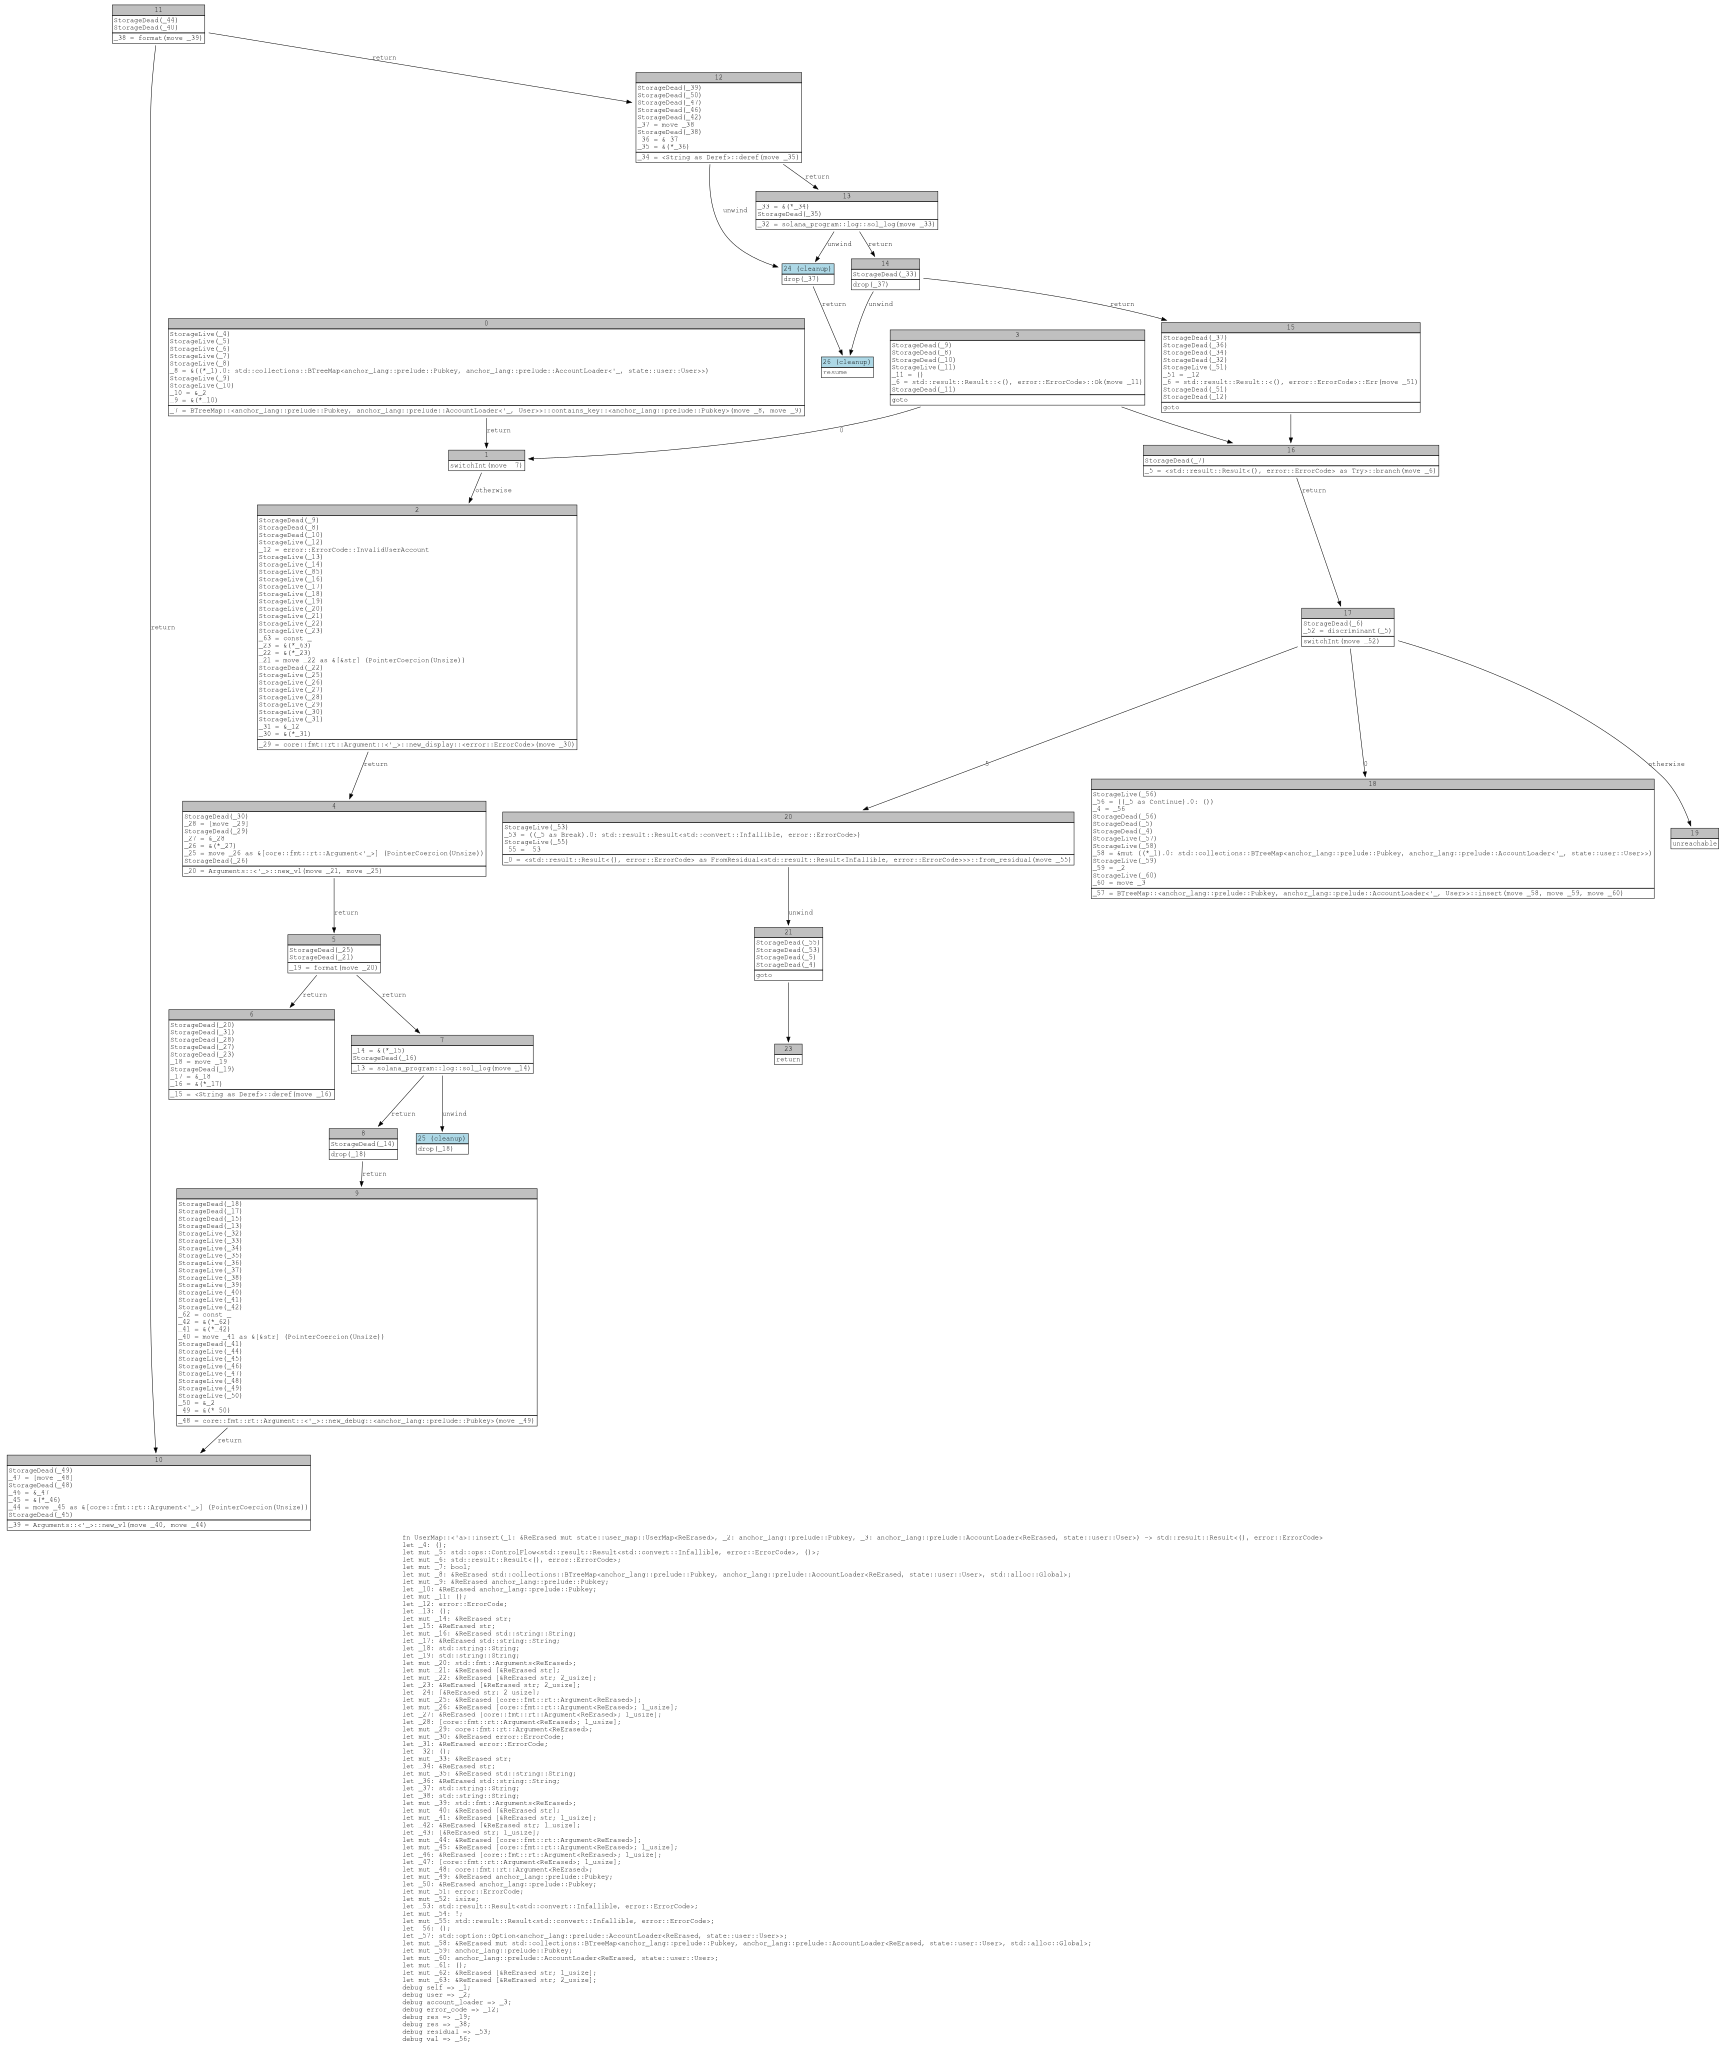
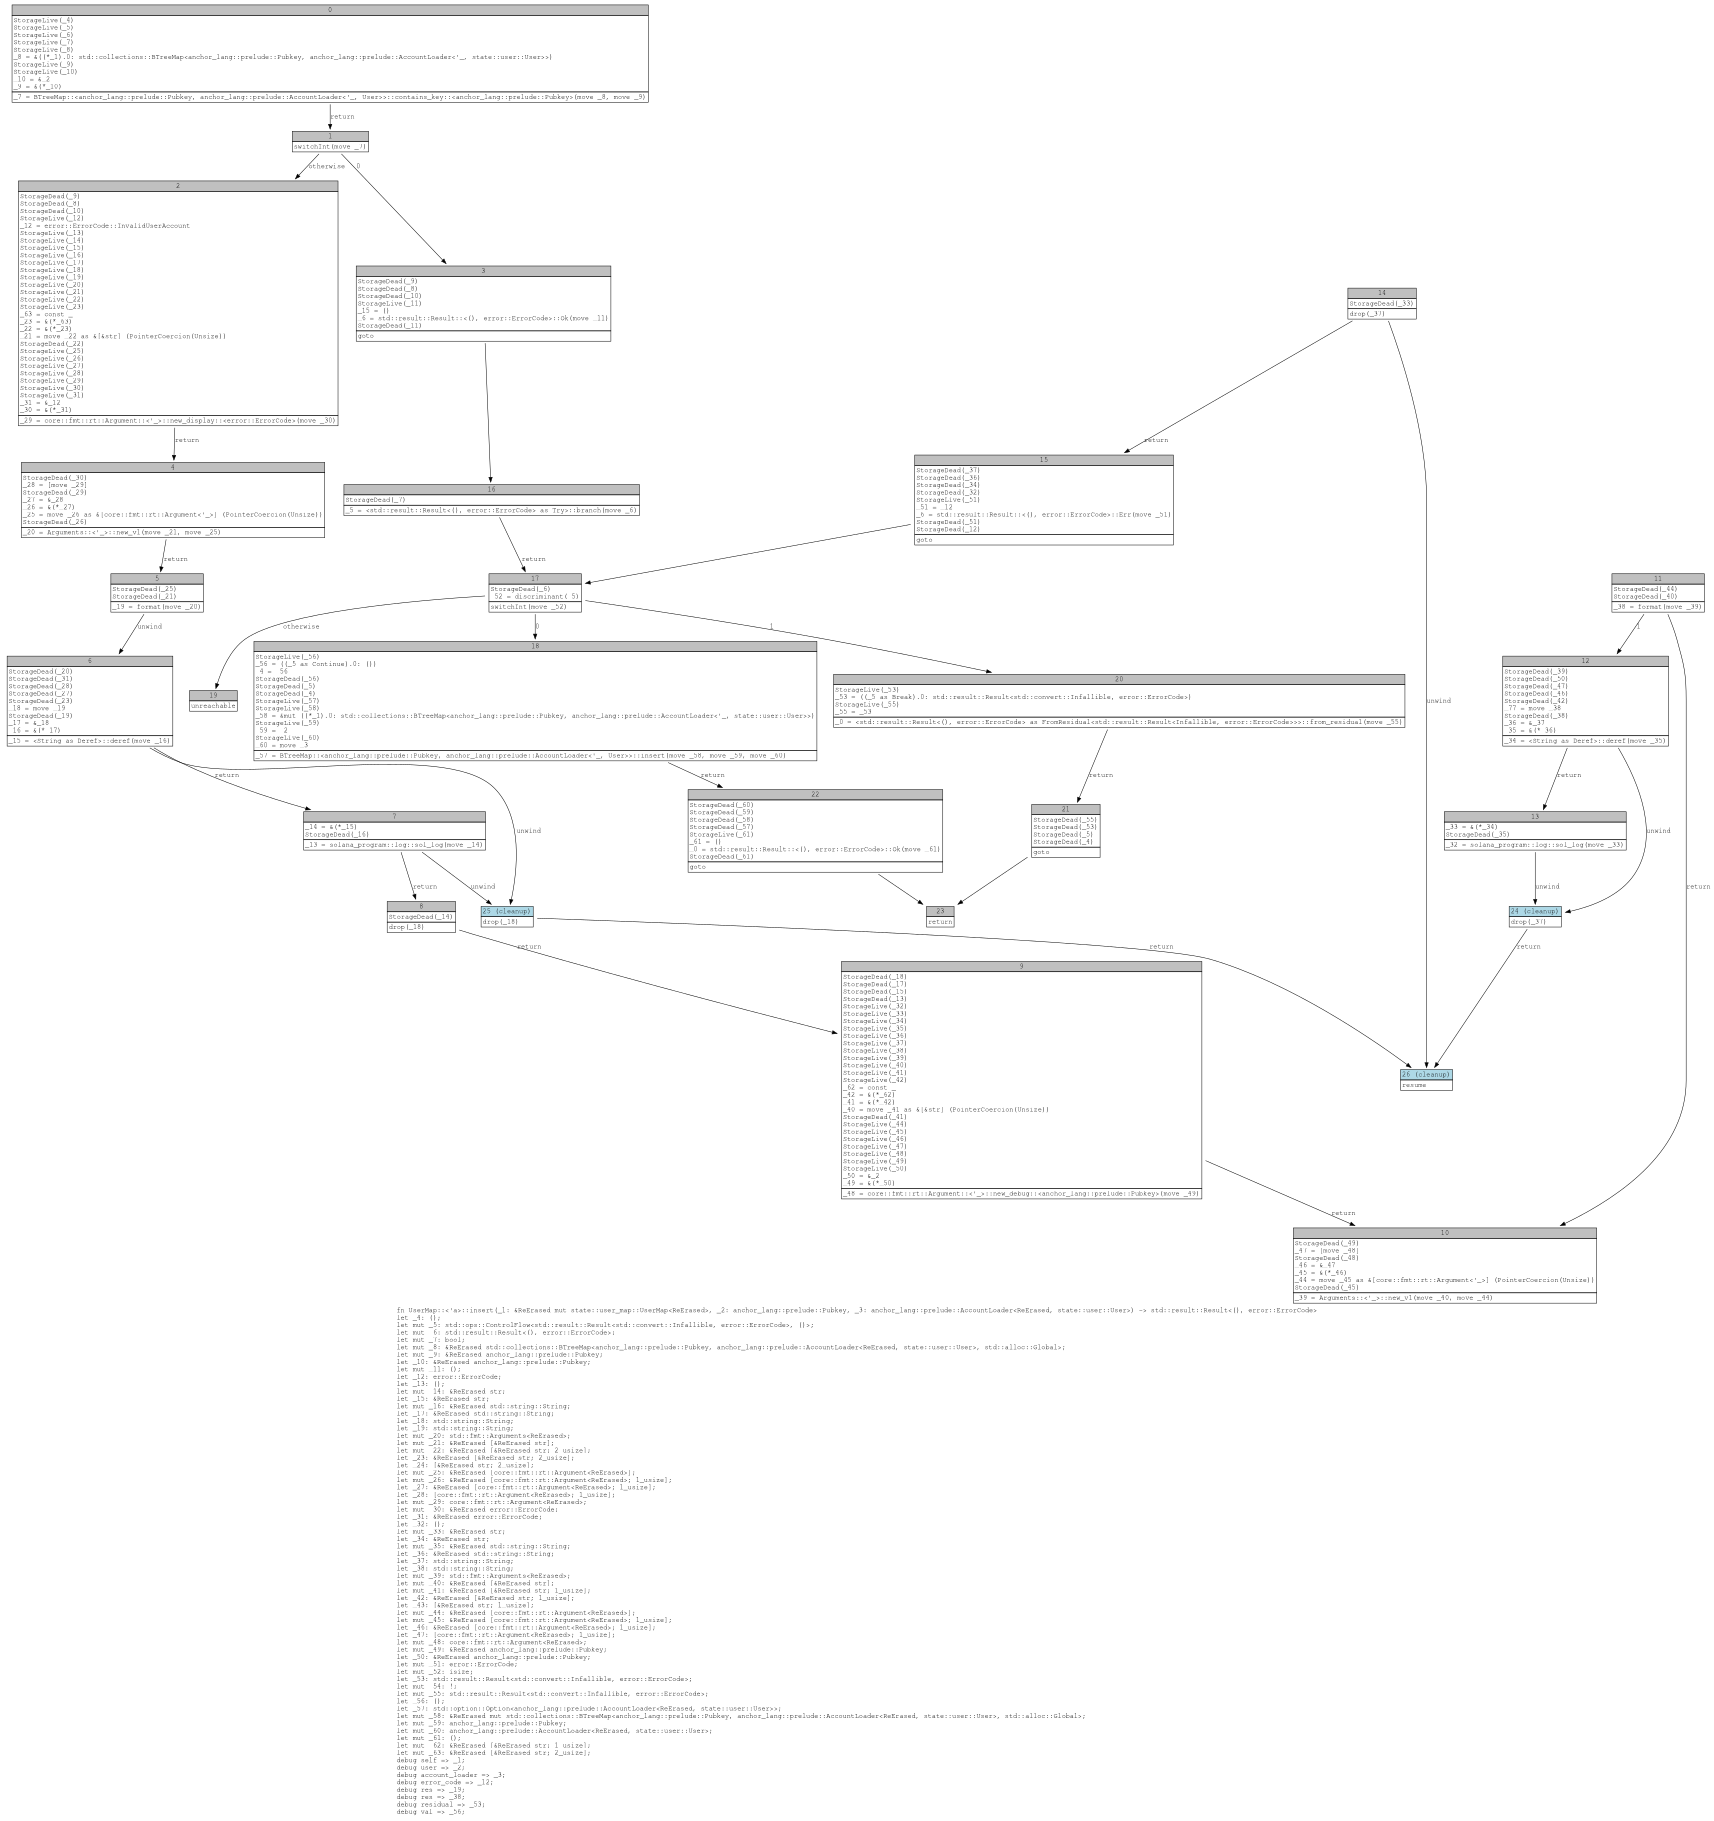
(384, 58) -> (1639, 627)
(666, 125) -> (1533, 708)
(866, 242) -> none
(908, 375) -> (374, 311)
(1291, 426) -> (750, 553)
(729, 444) -> (392, 207)
(292, 572) -> (53, 248)
(987, 764) -> (772, 627)
none -> (381, 765)
none -> (815, 831)
(801, 913) -> (1101, 775)
none -> (986, 938)
(315, 995) -> (150, 627)
(386, 1002) -> (228, 783)
